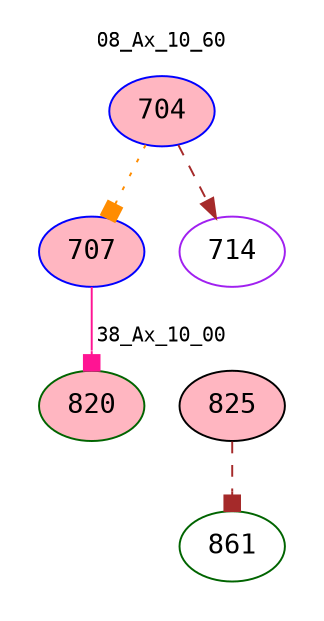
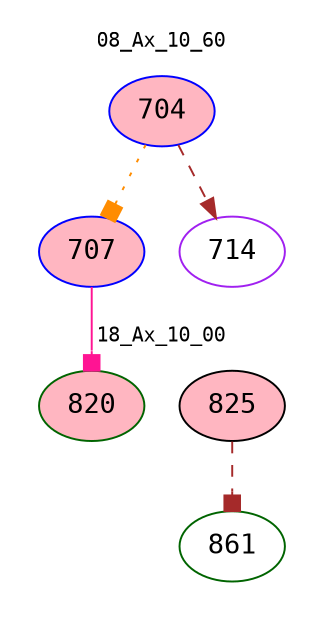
(162, 337) -> (162, 337)
